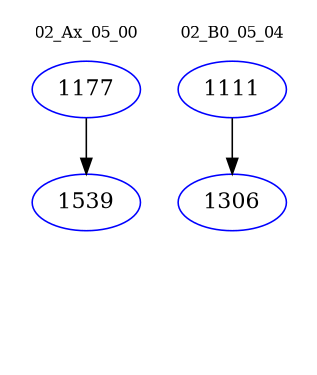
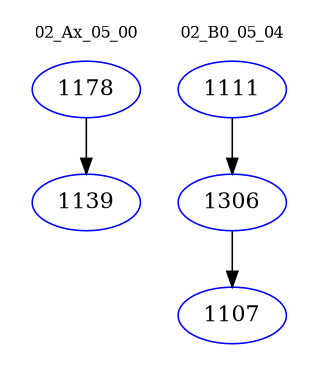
(86, 89) -> (86, 89)
(86, 202) -> (86, 202)
none -> (232, 315)
